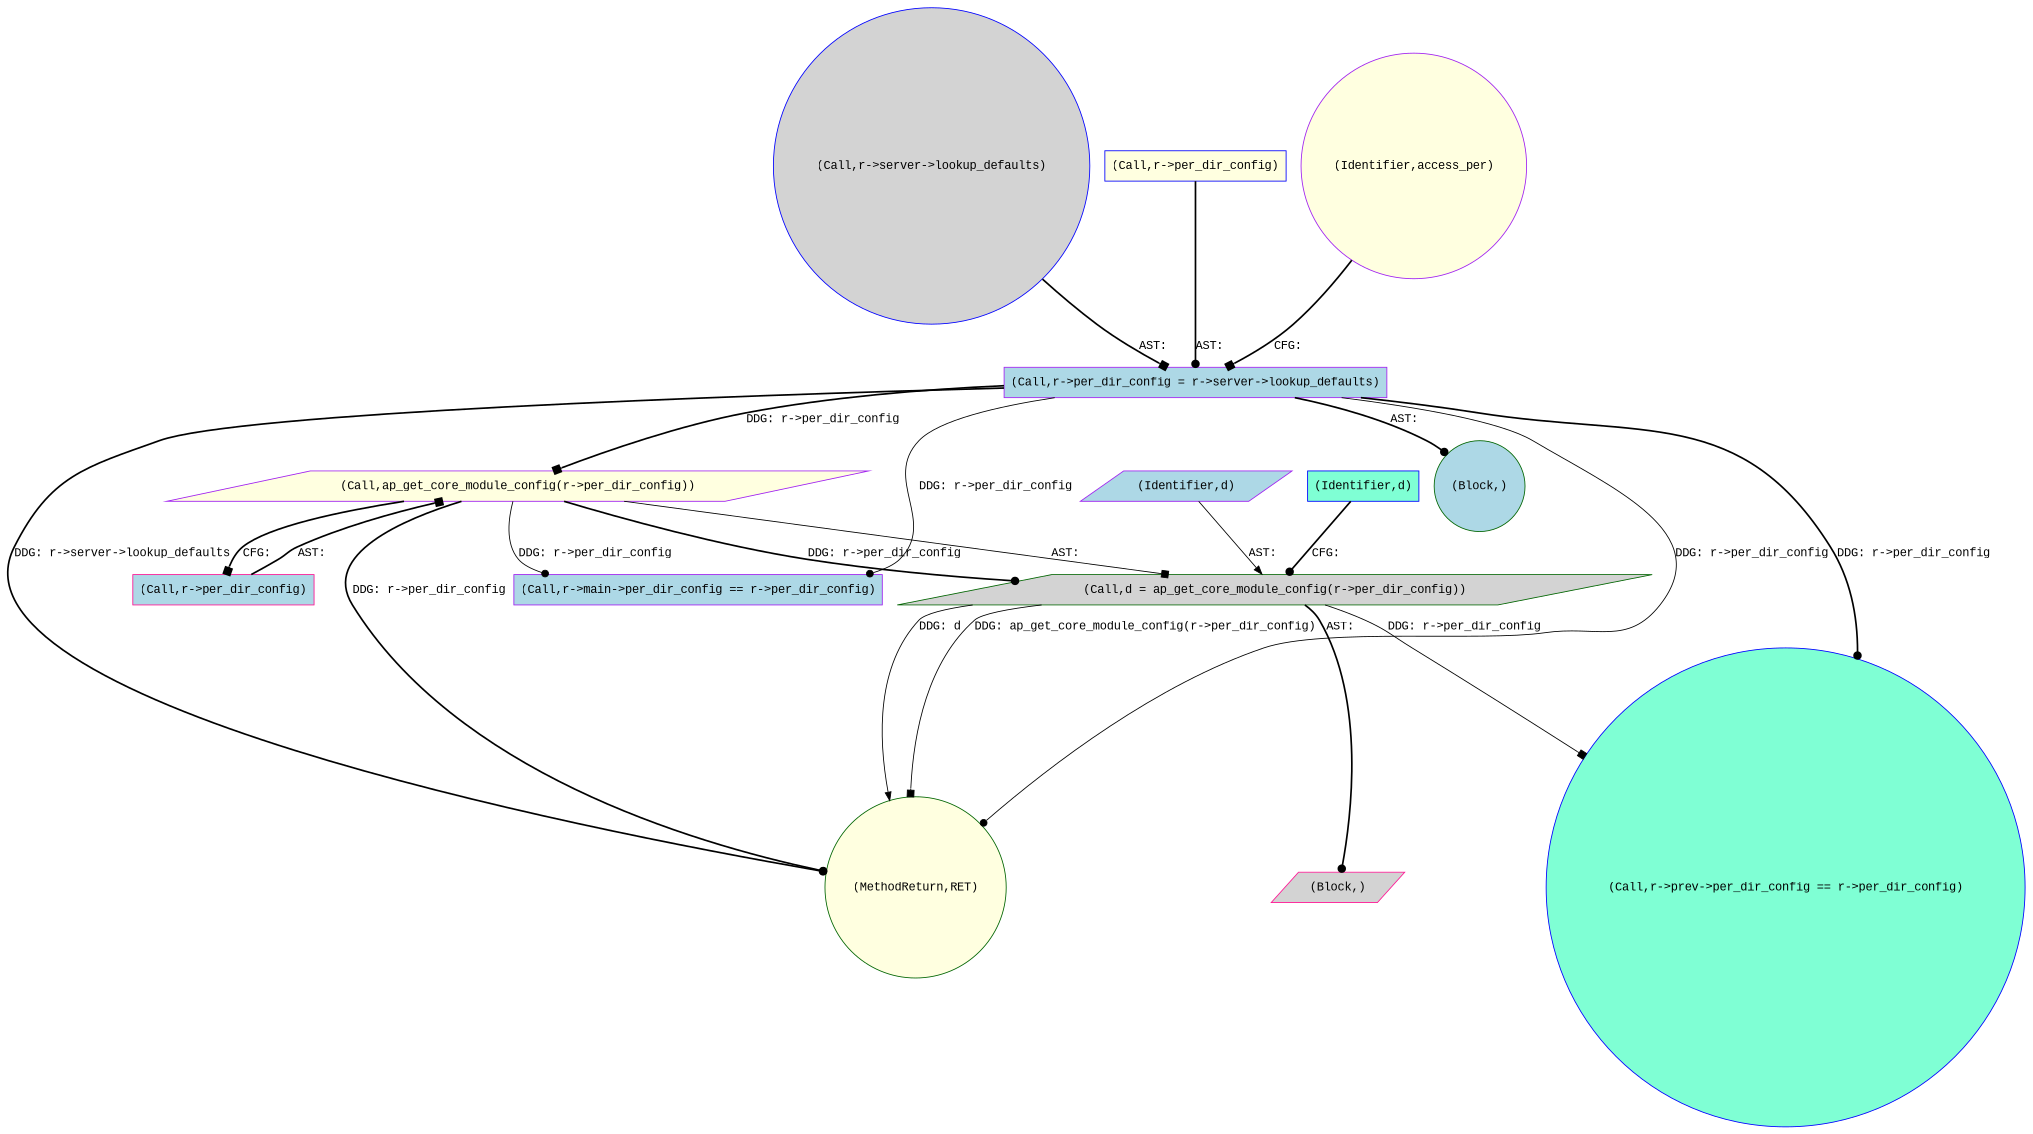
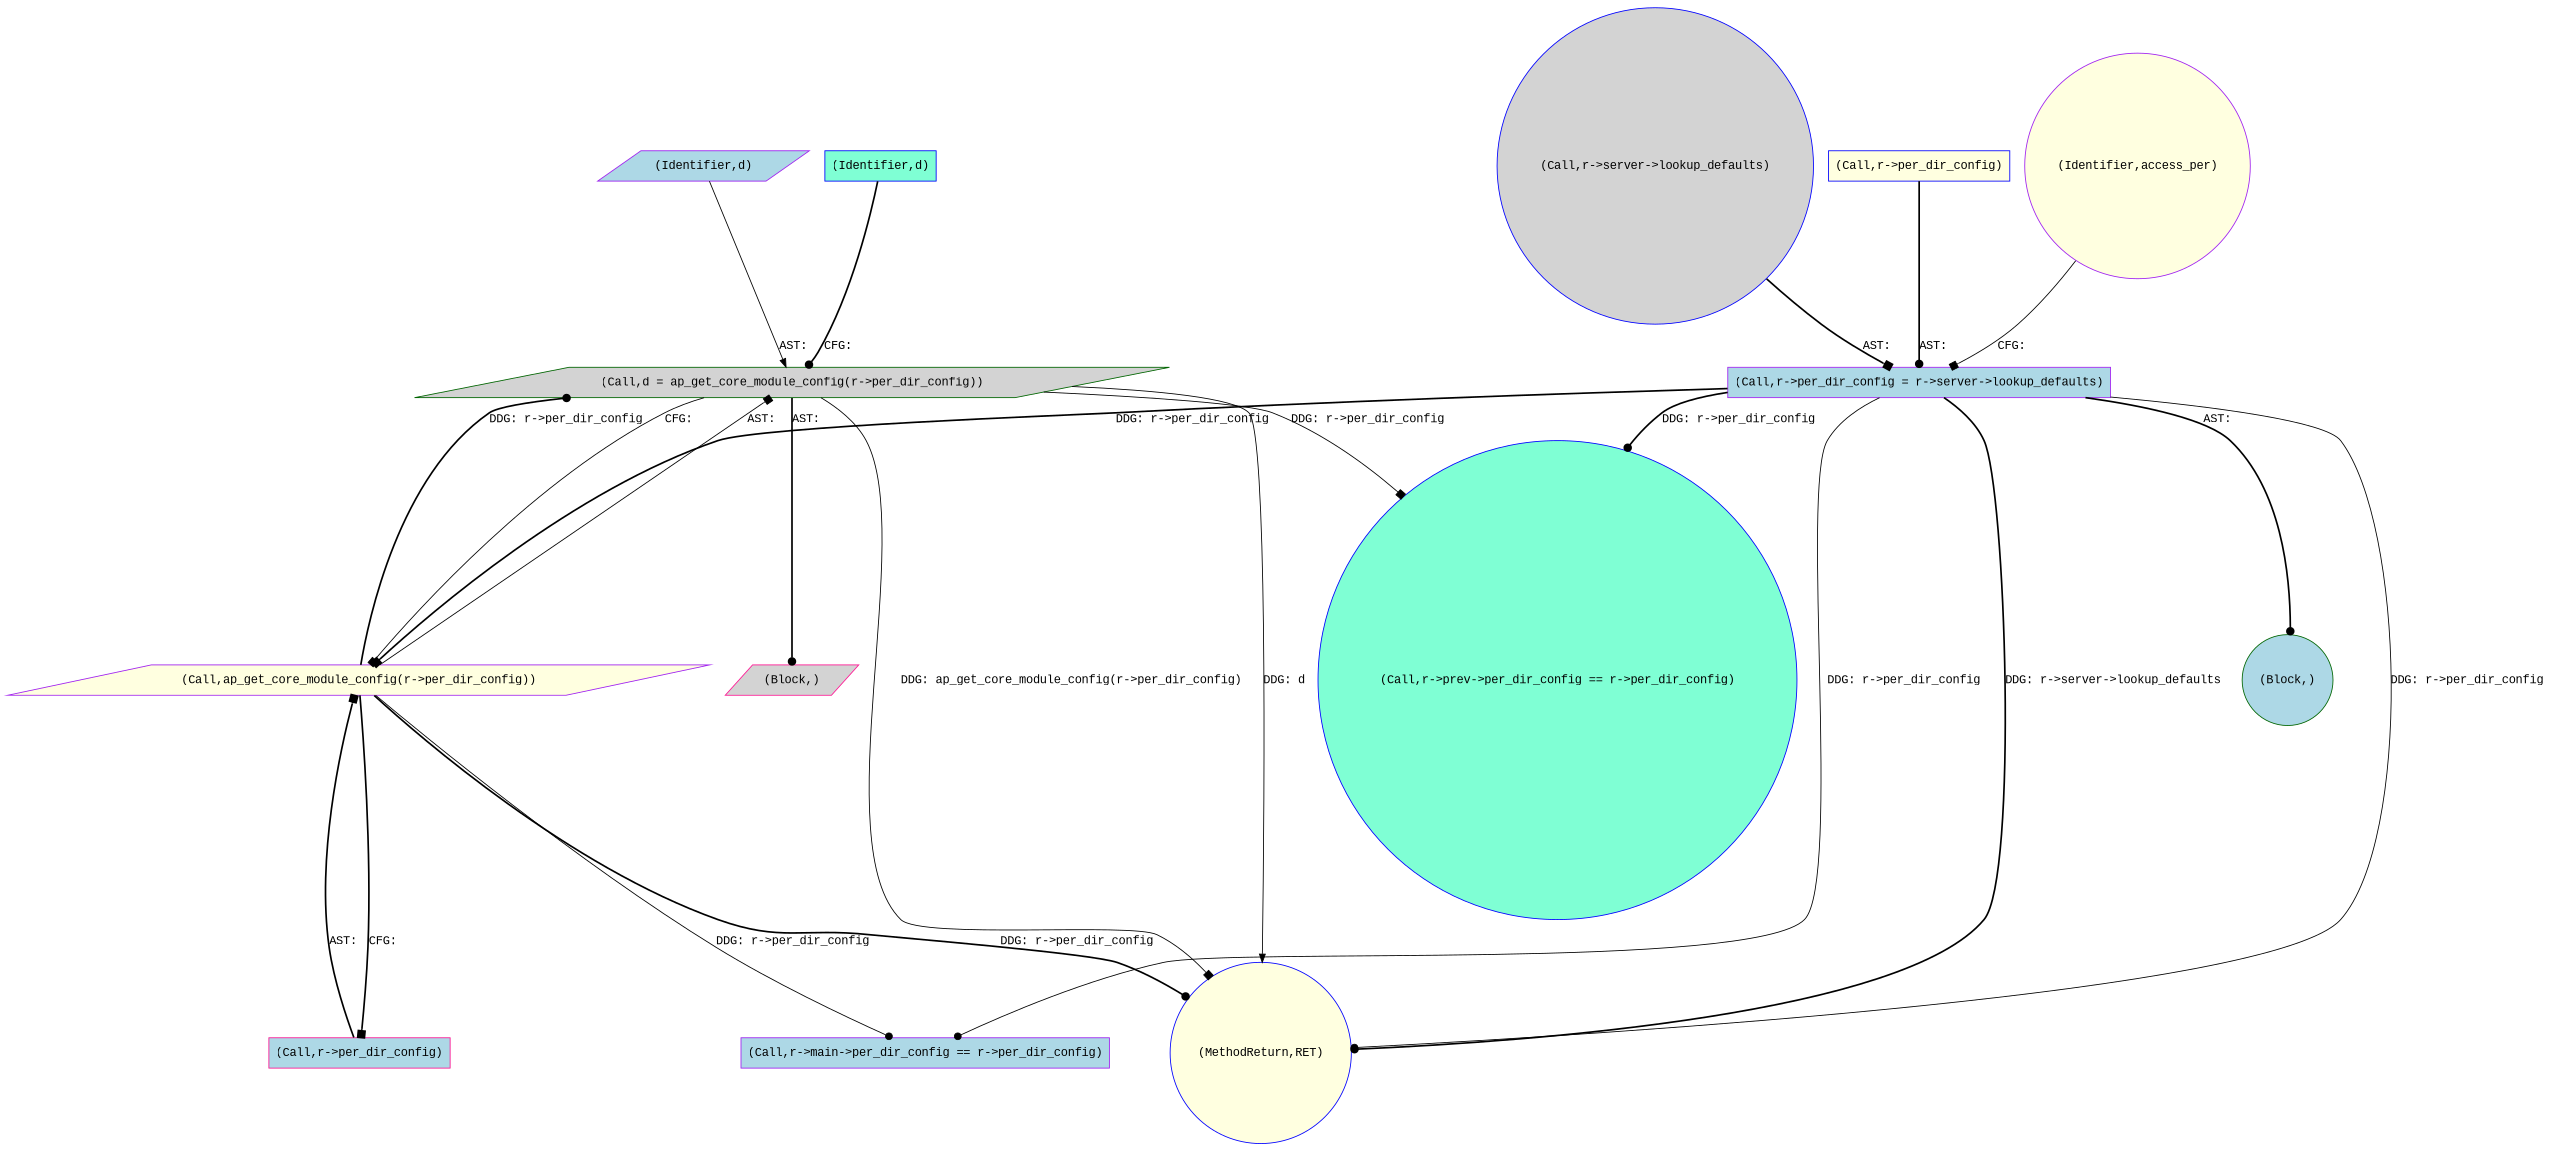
(1299, 319) -> (2023, 319)
none -> (526, 509)
(916, 887) -> (1261, 1053)
